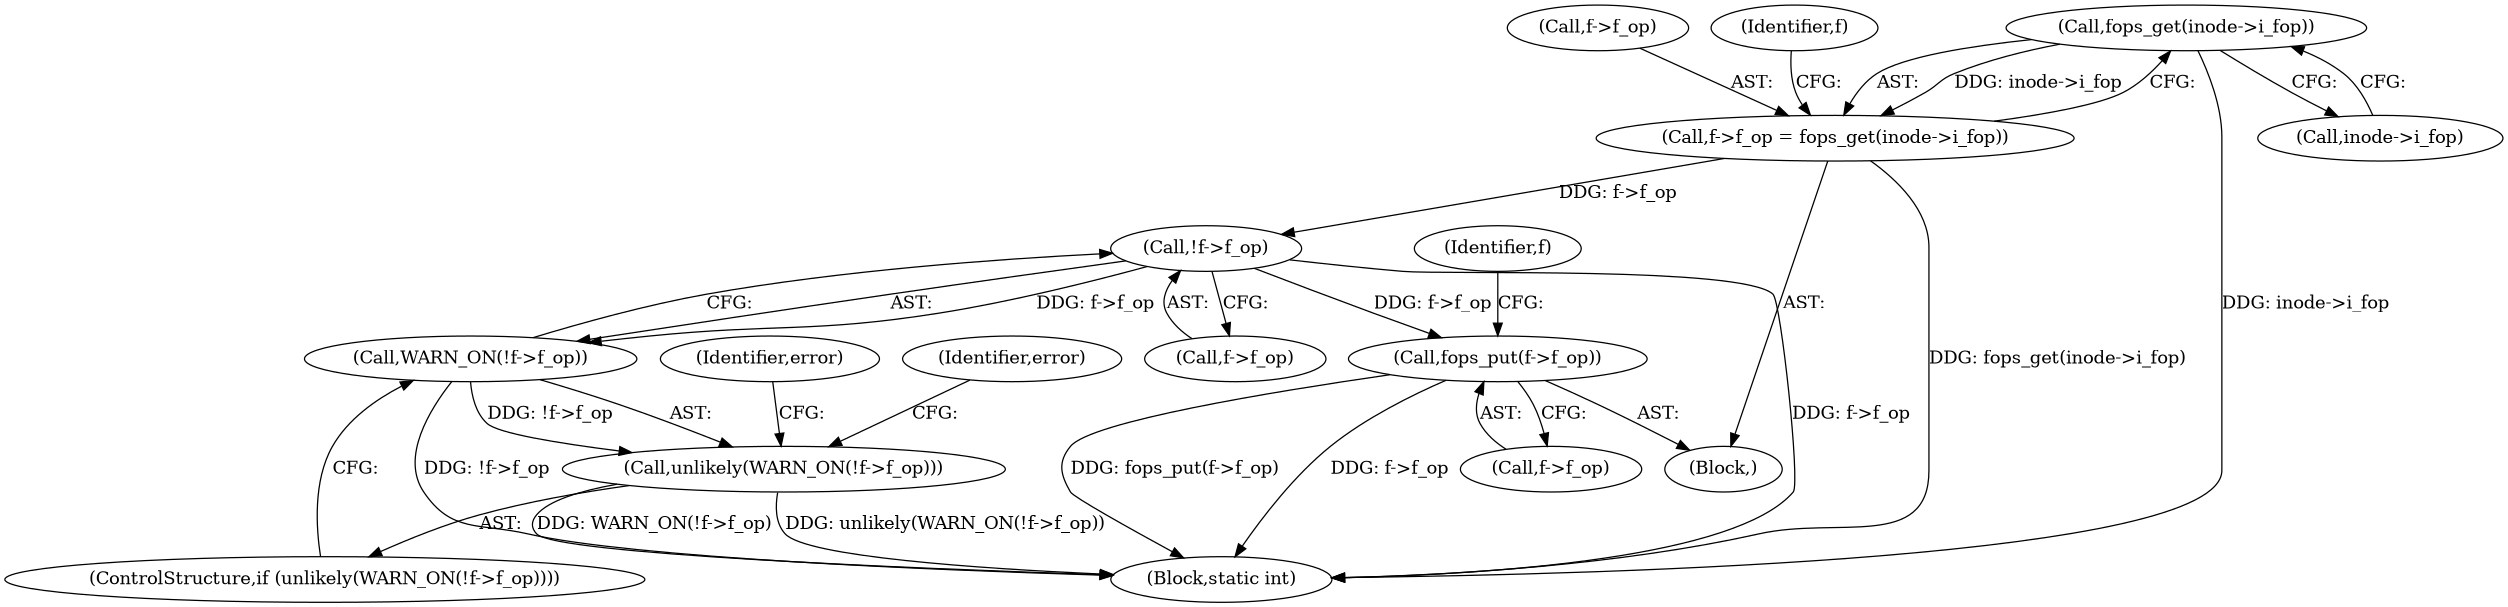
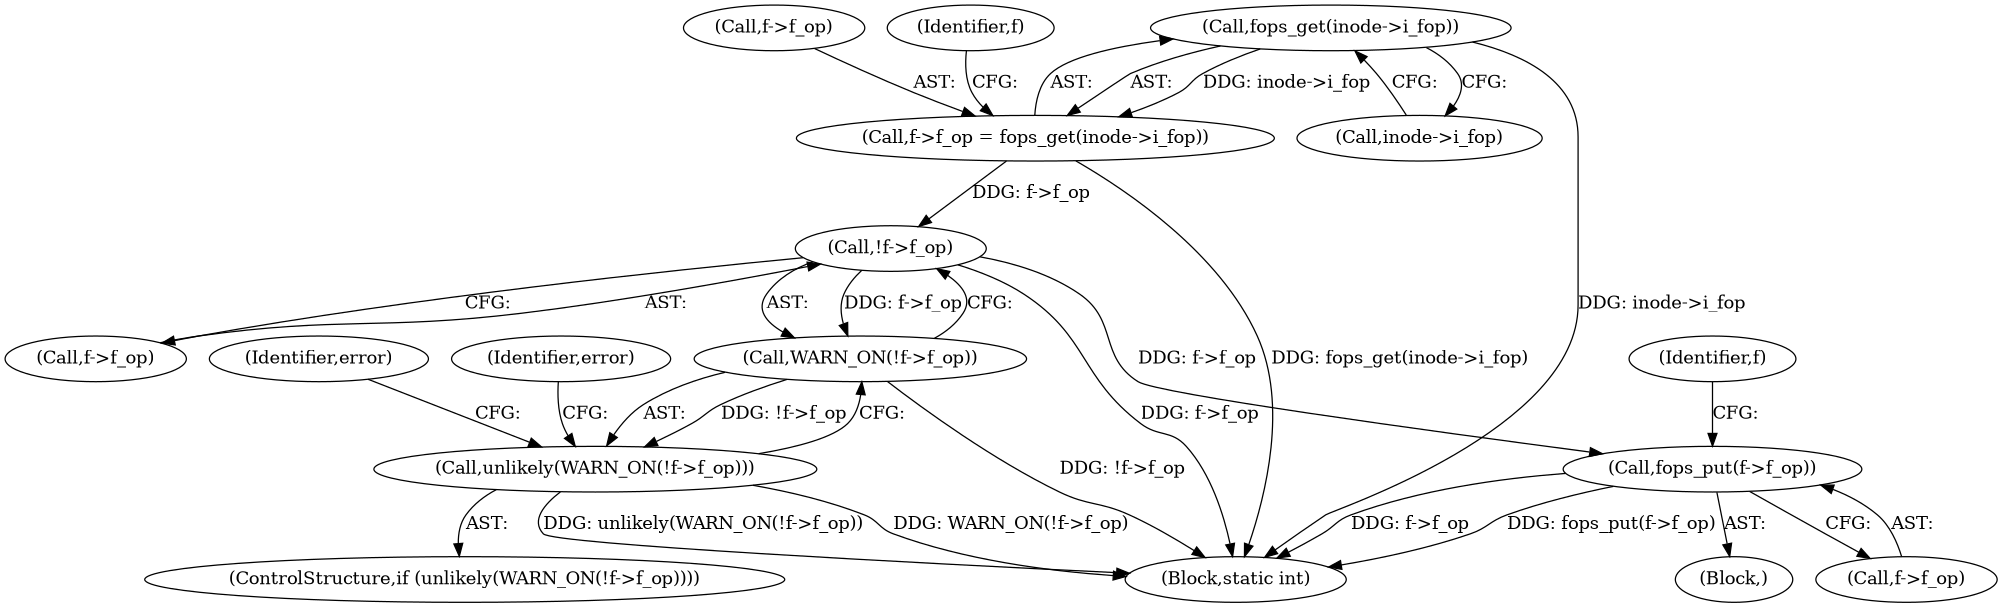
(2176, 83) -> (1075, 83)
(1784, 291) -> none
(328, 455) -> (820, 439)
